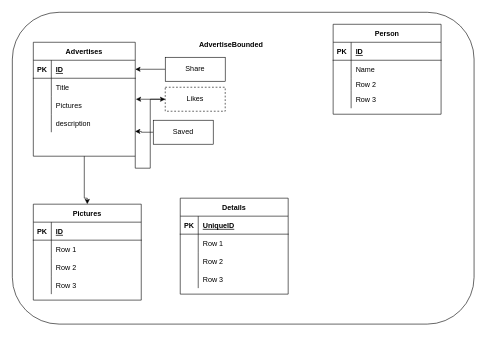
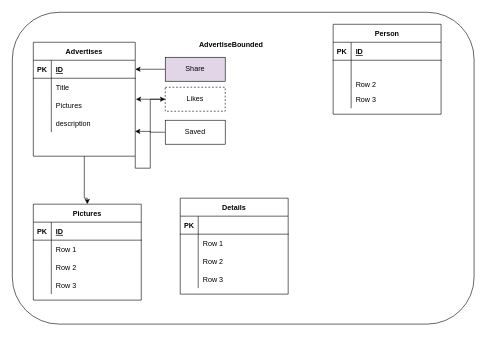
(195, 69) -> (195, 69)
(396, 69) -> none
(183, 132) -> (195, 132)
(243, 225) -> none
